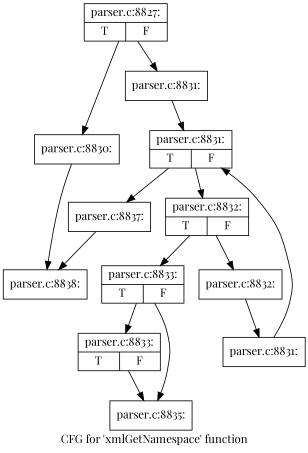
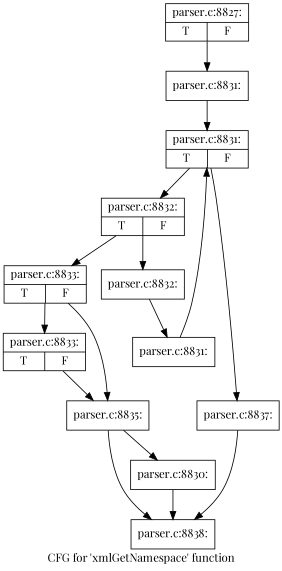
(102, 84) -> (137, 442)
none -> (117, 477)
